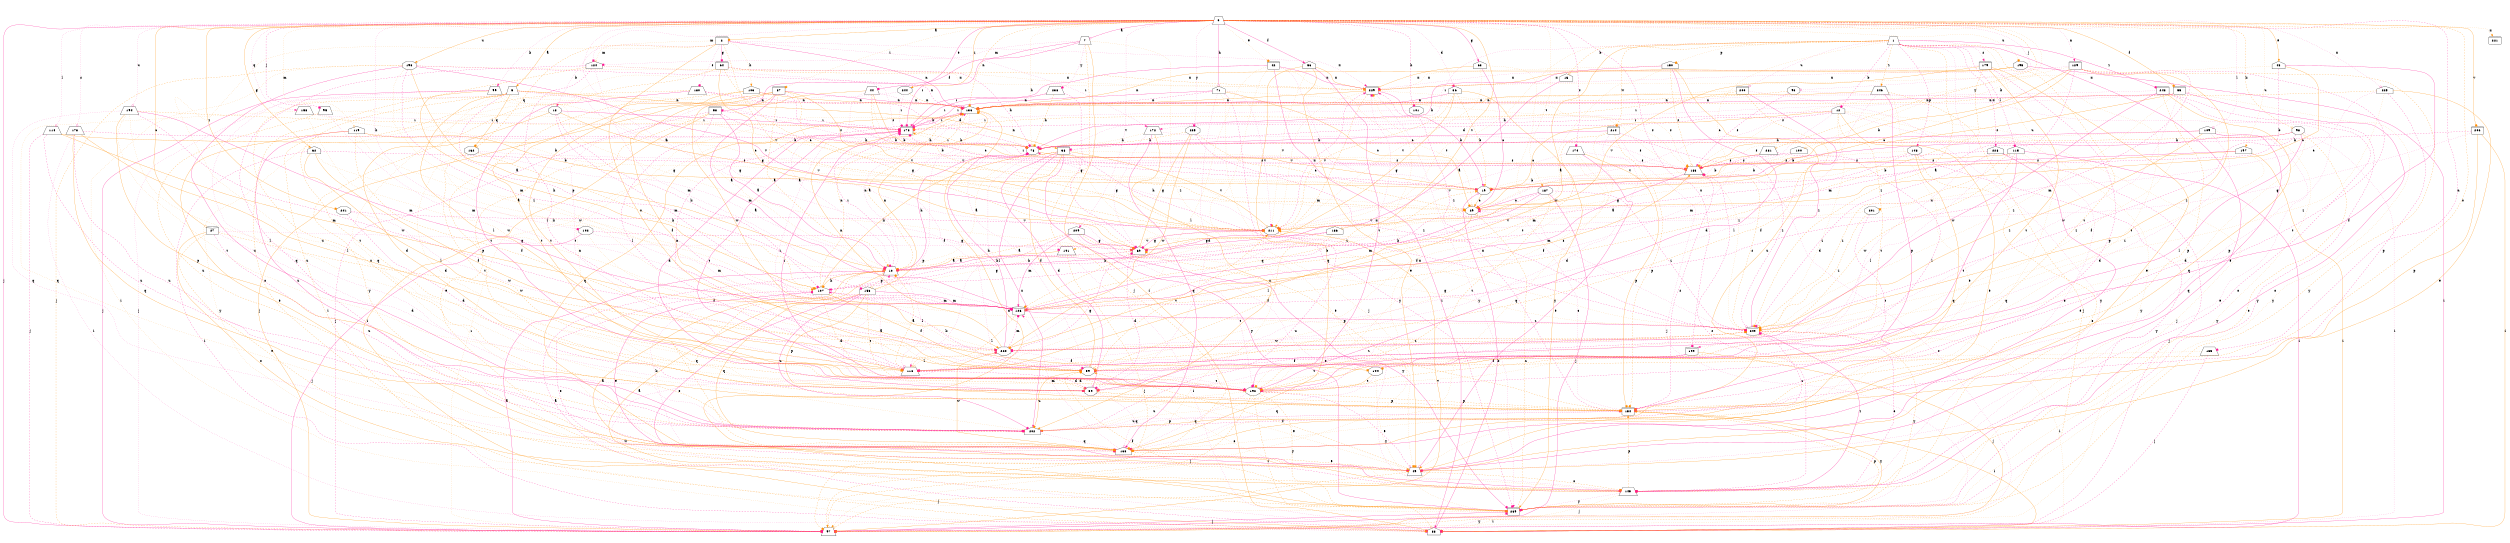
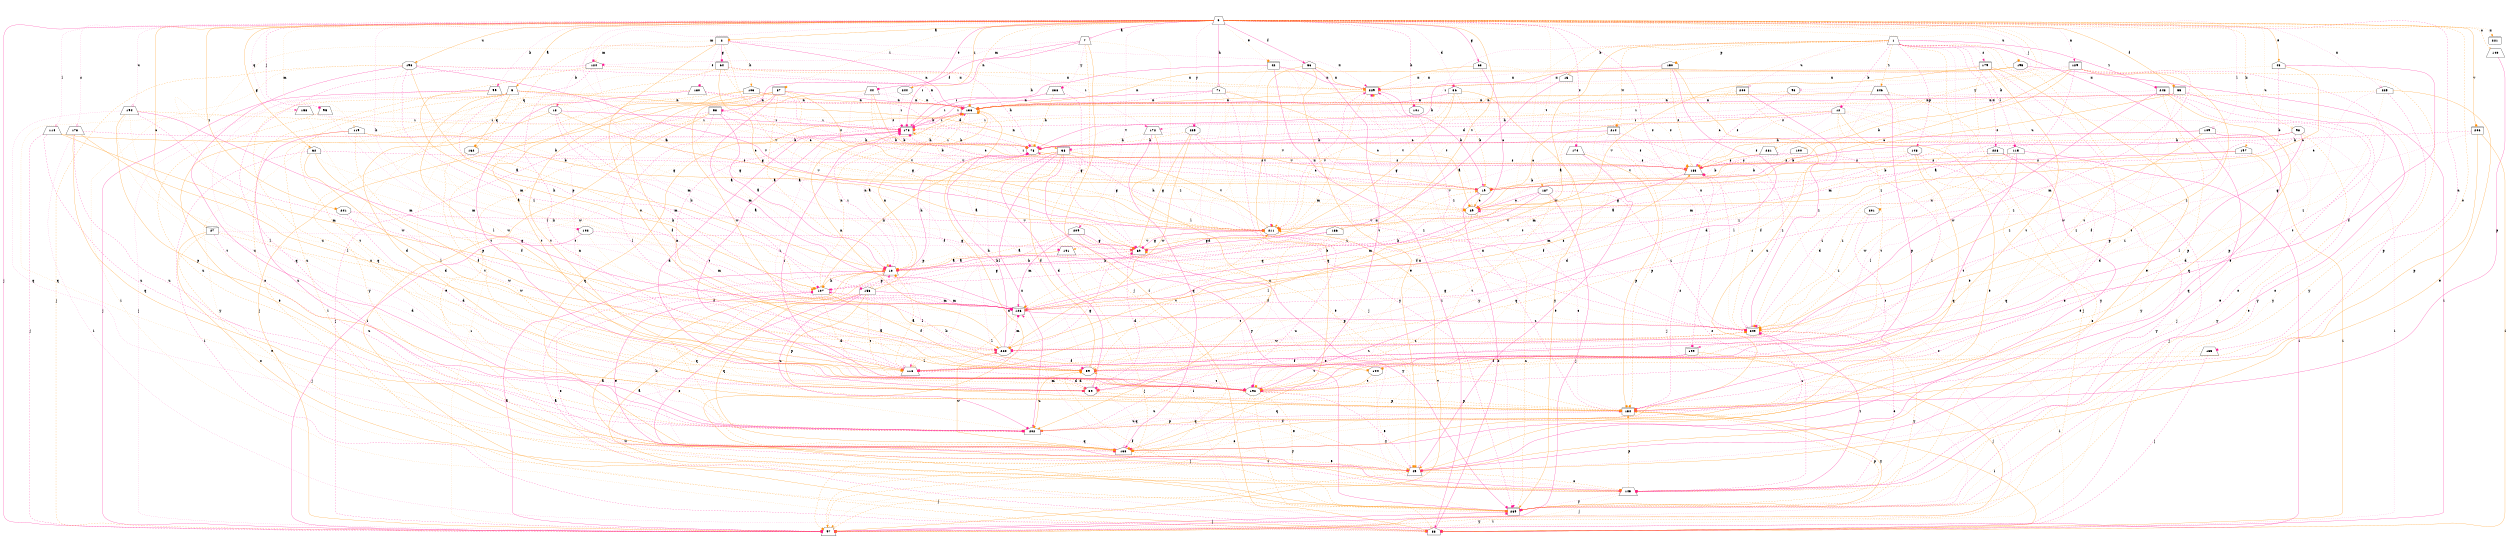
none -> (2496, 53)
